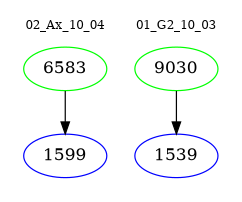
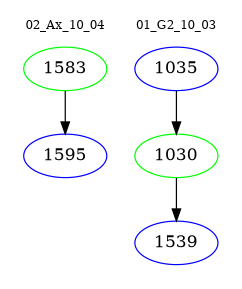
(65, 69) -> (65, 69)
none -> (176, 69)
(176, 69) -> (176, 156)
(65, 156) -> (65, 156)
